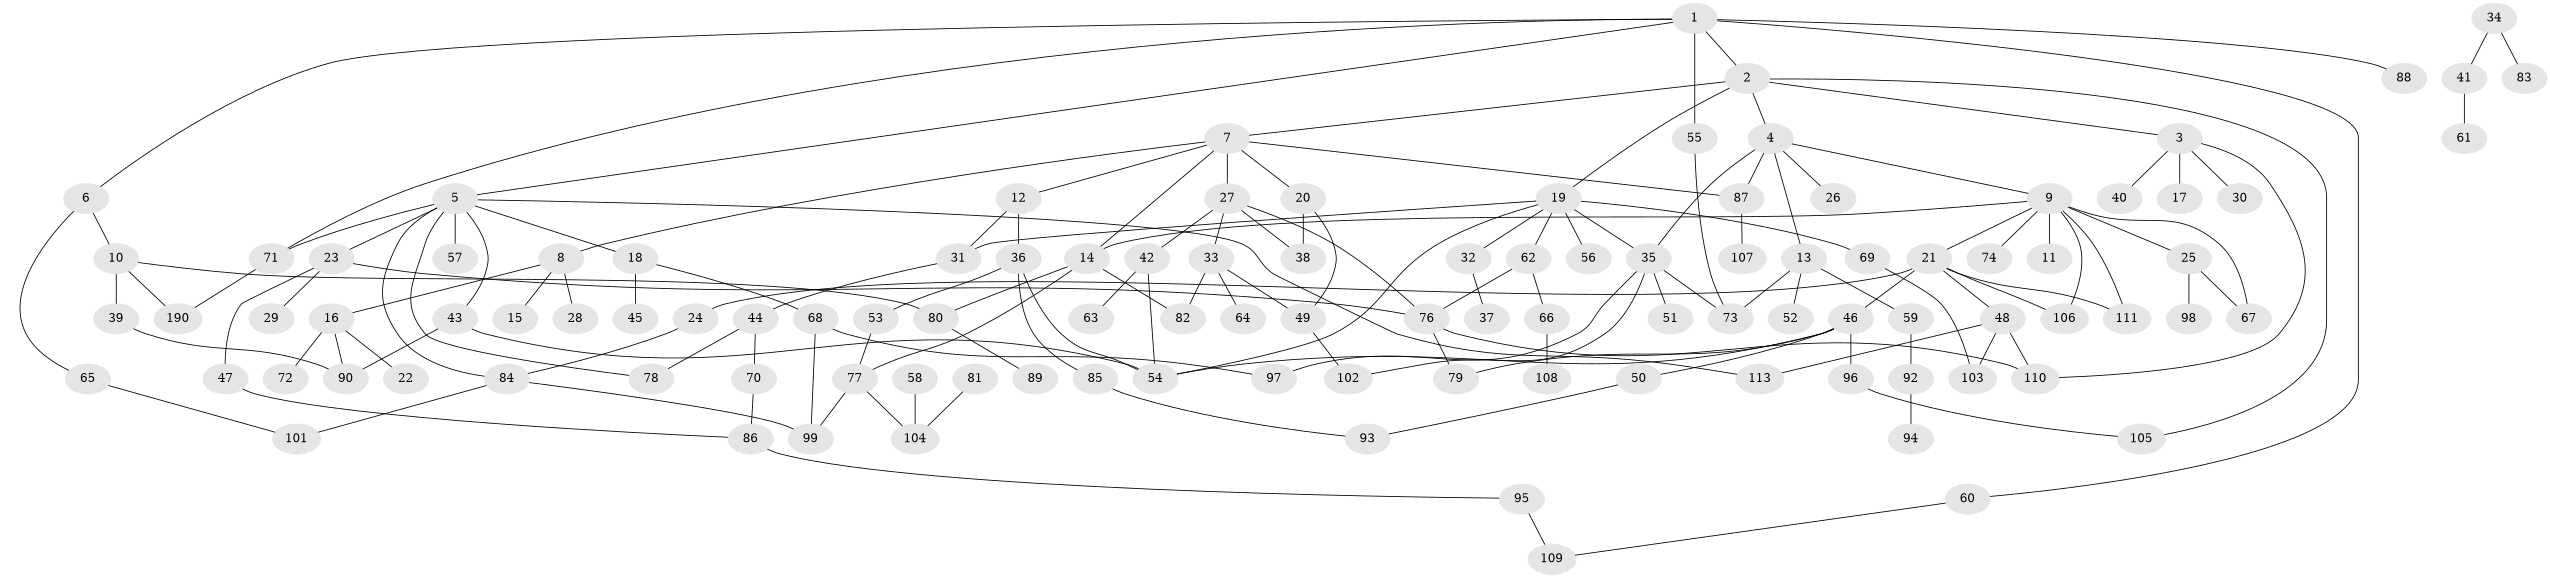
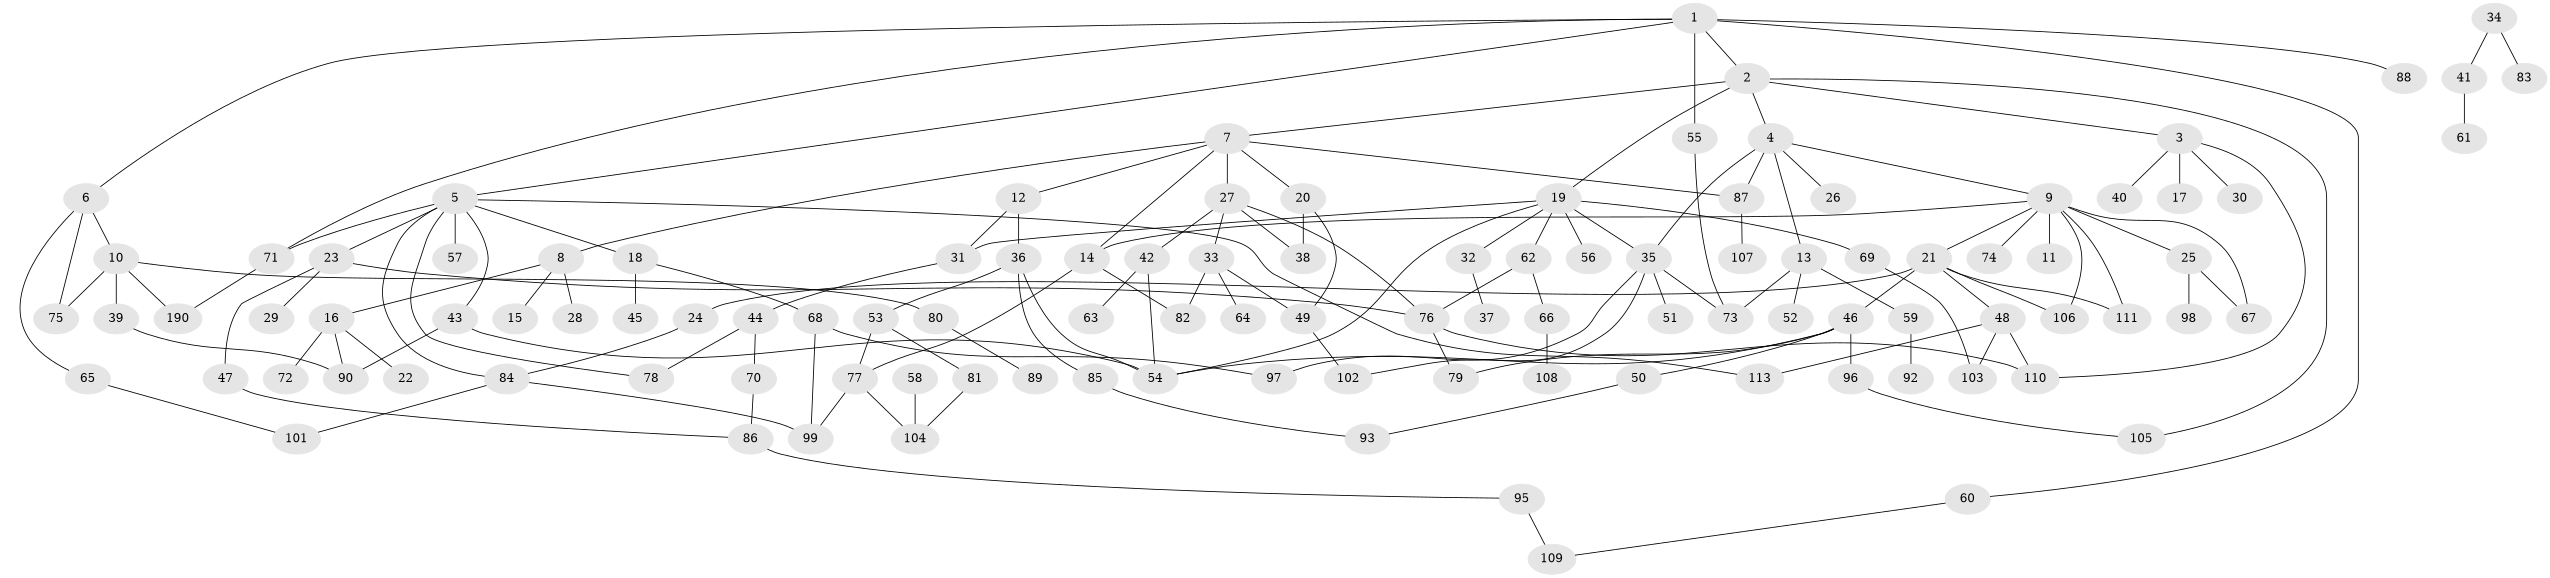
(997, 293) -> none
none -> (56, 319)
none -> (942, 359)
(1911, 439) -> none
